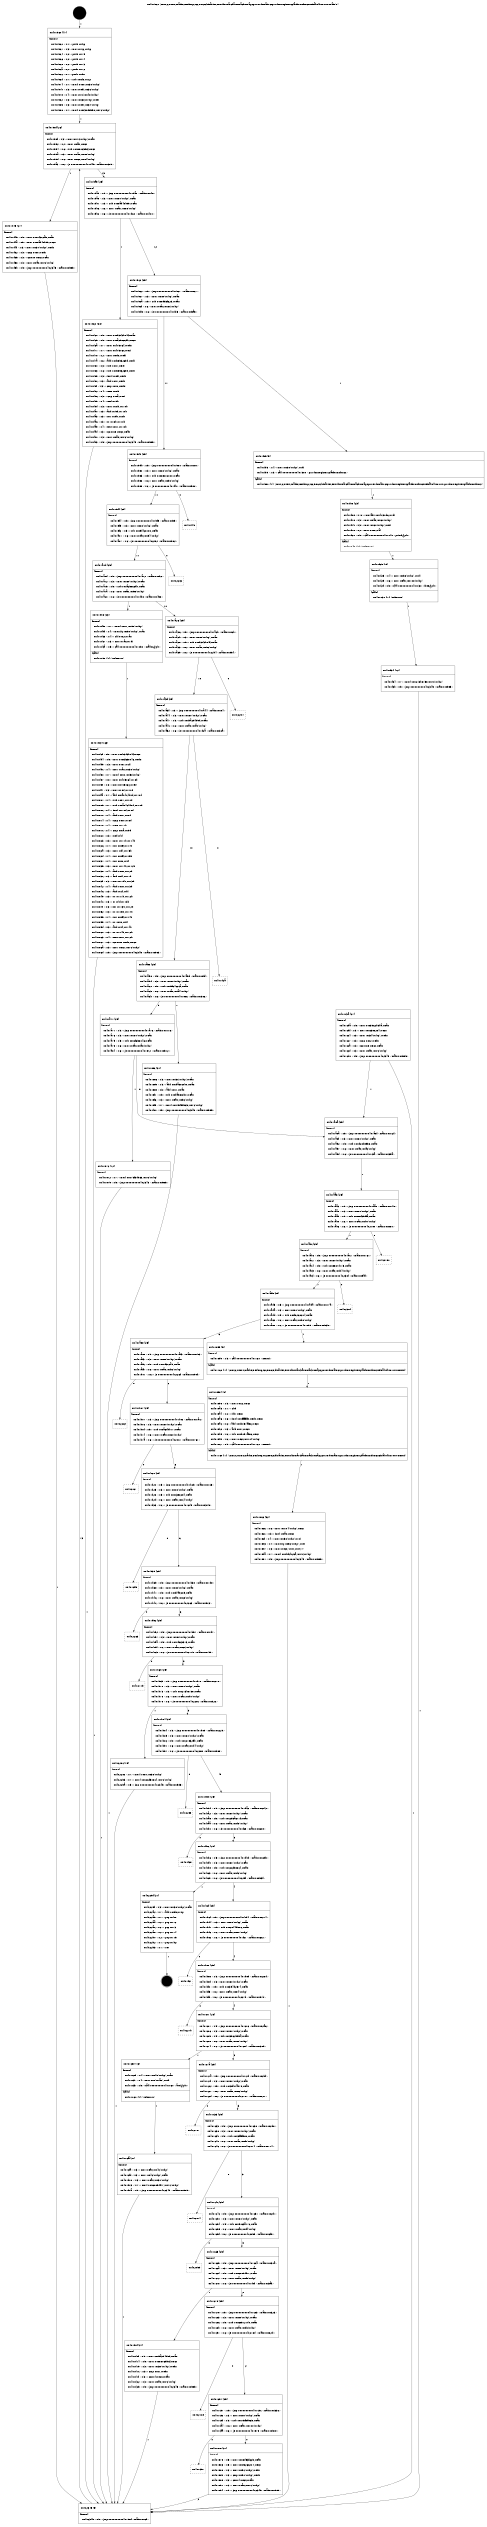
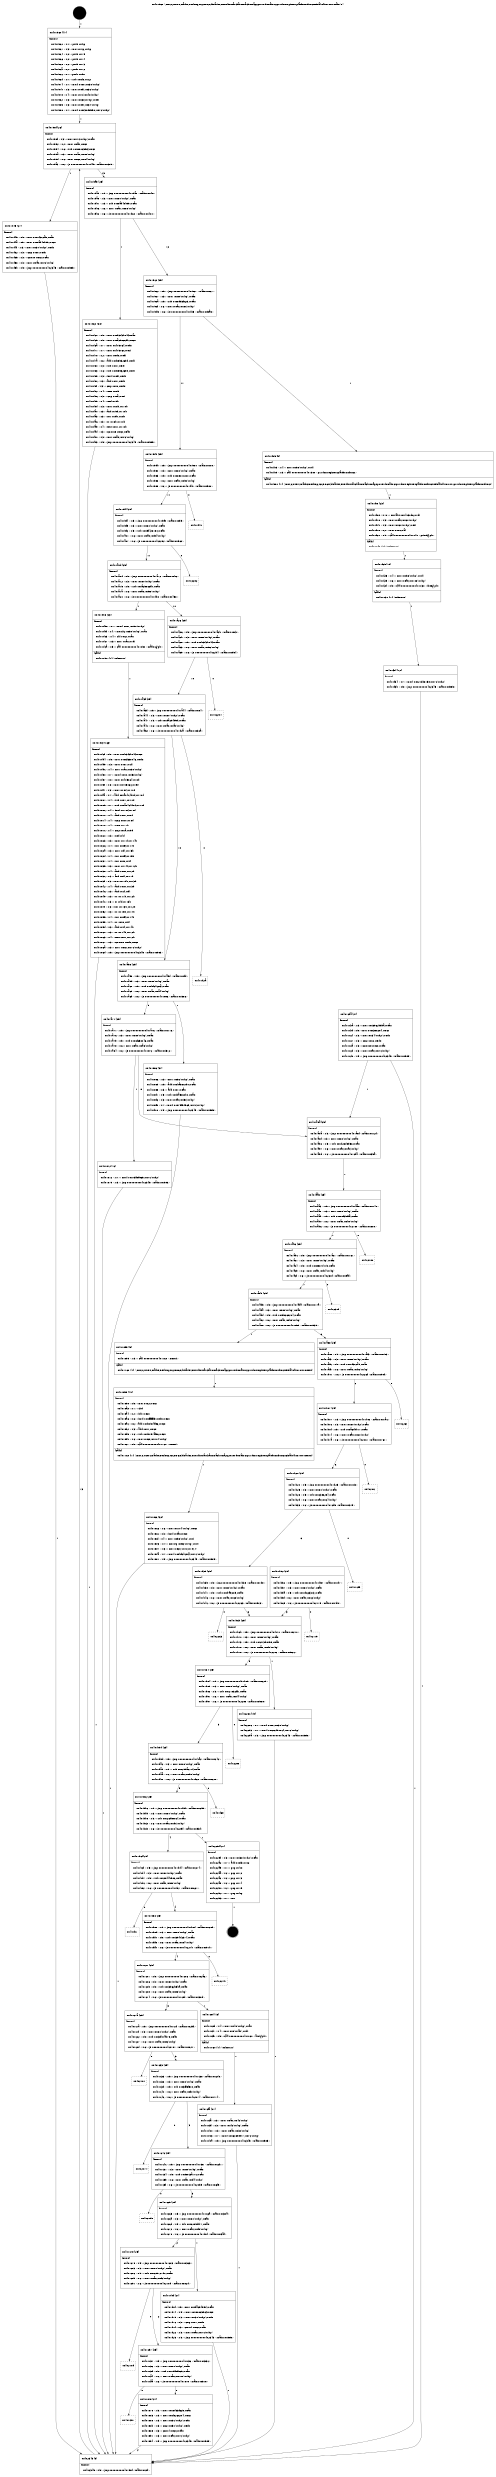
(179, 1611) -> (246, 1611)
